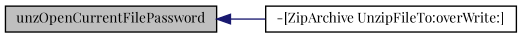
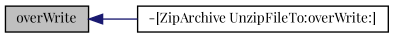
(111, 19) -> (47, 19)
